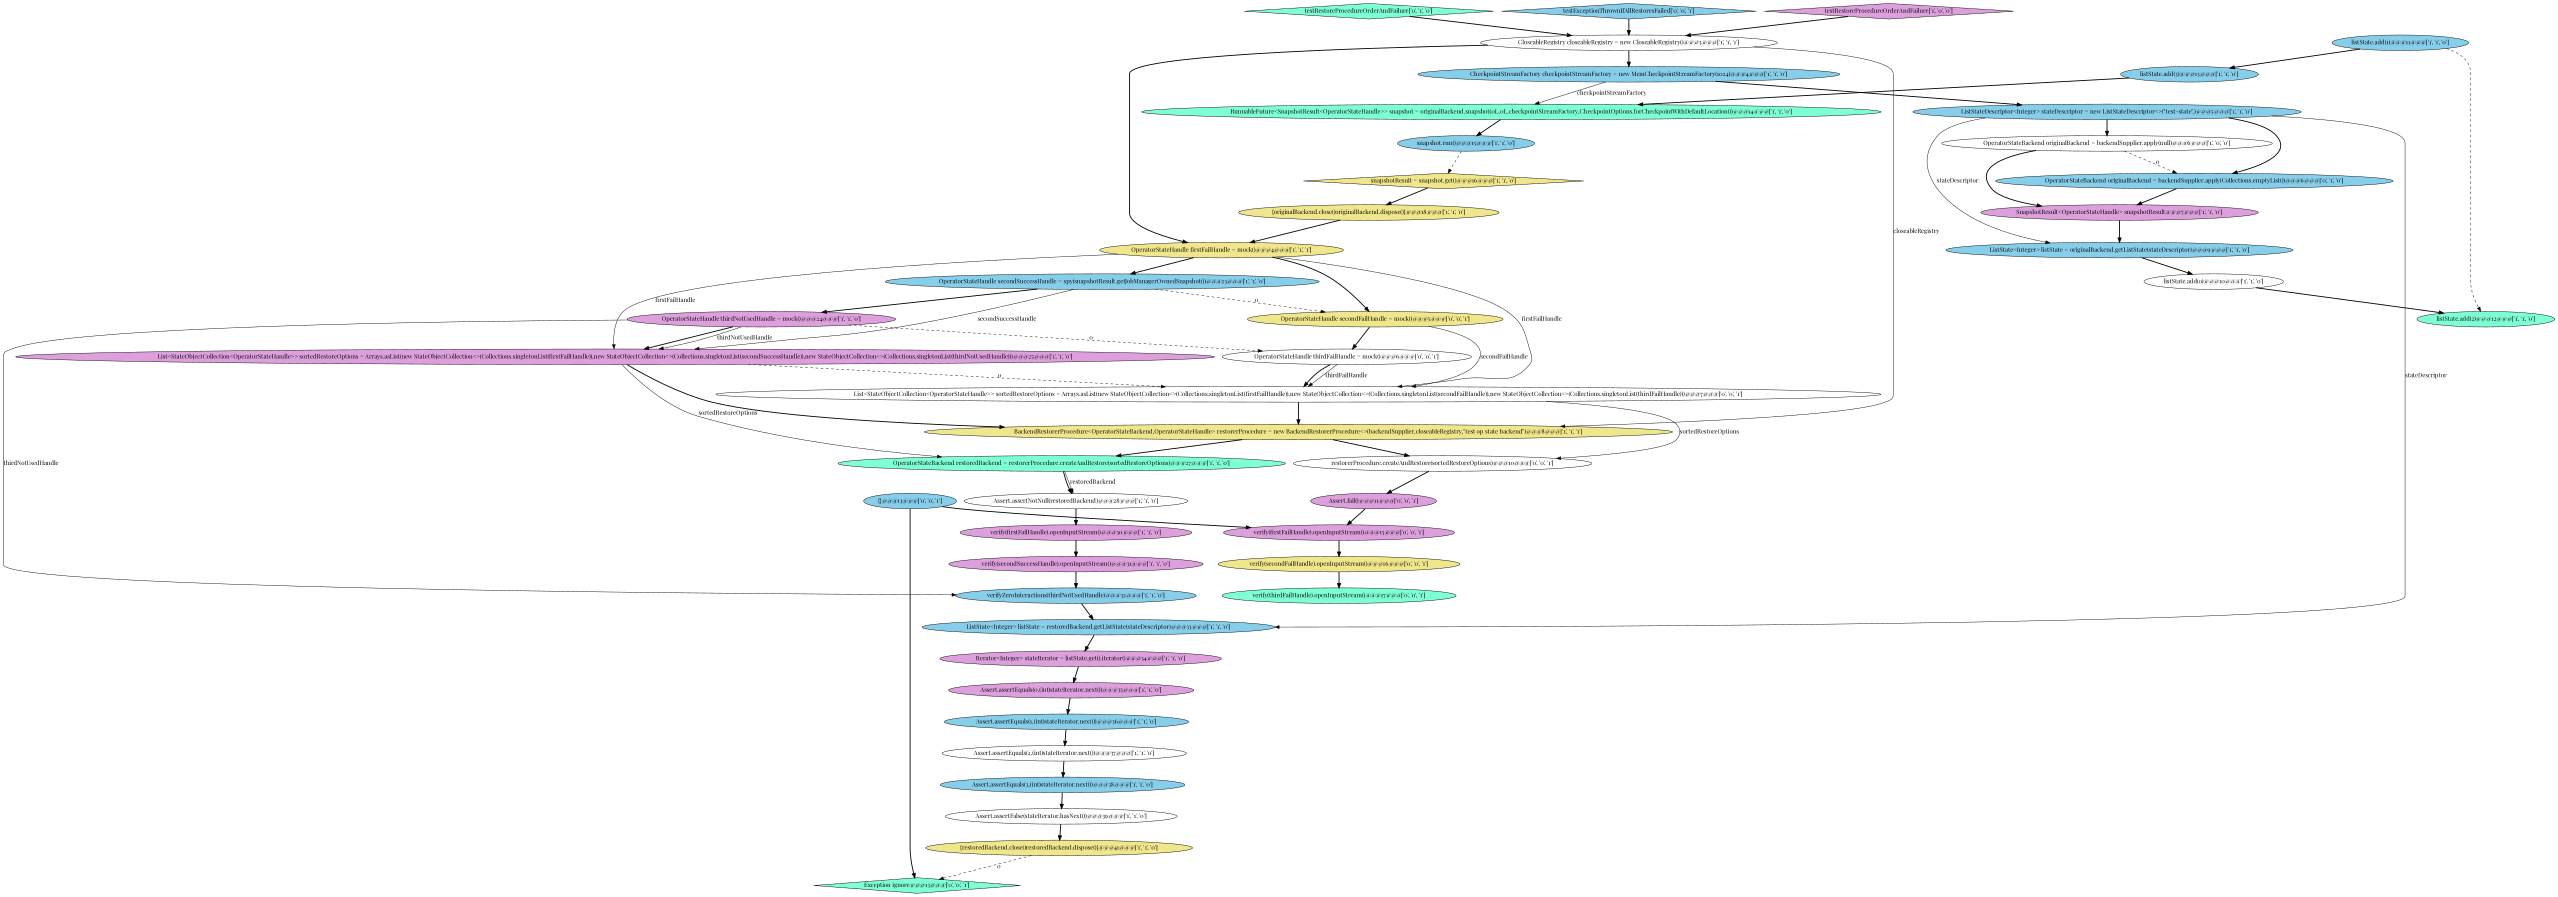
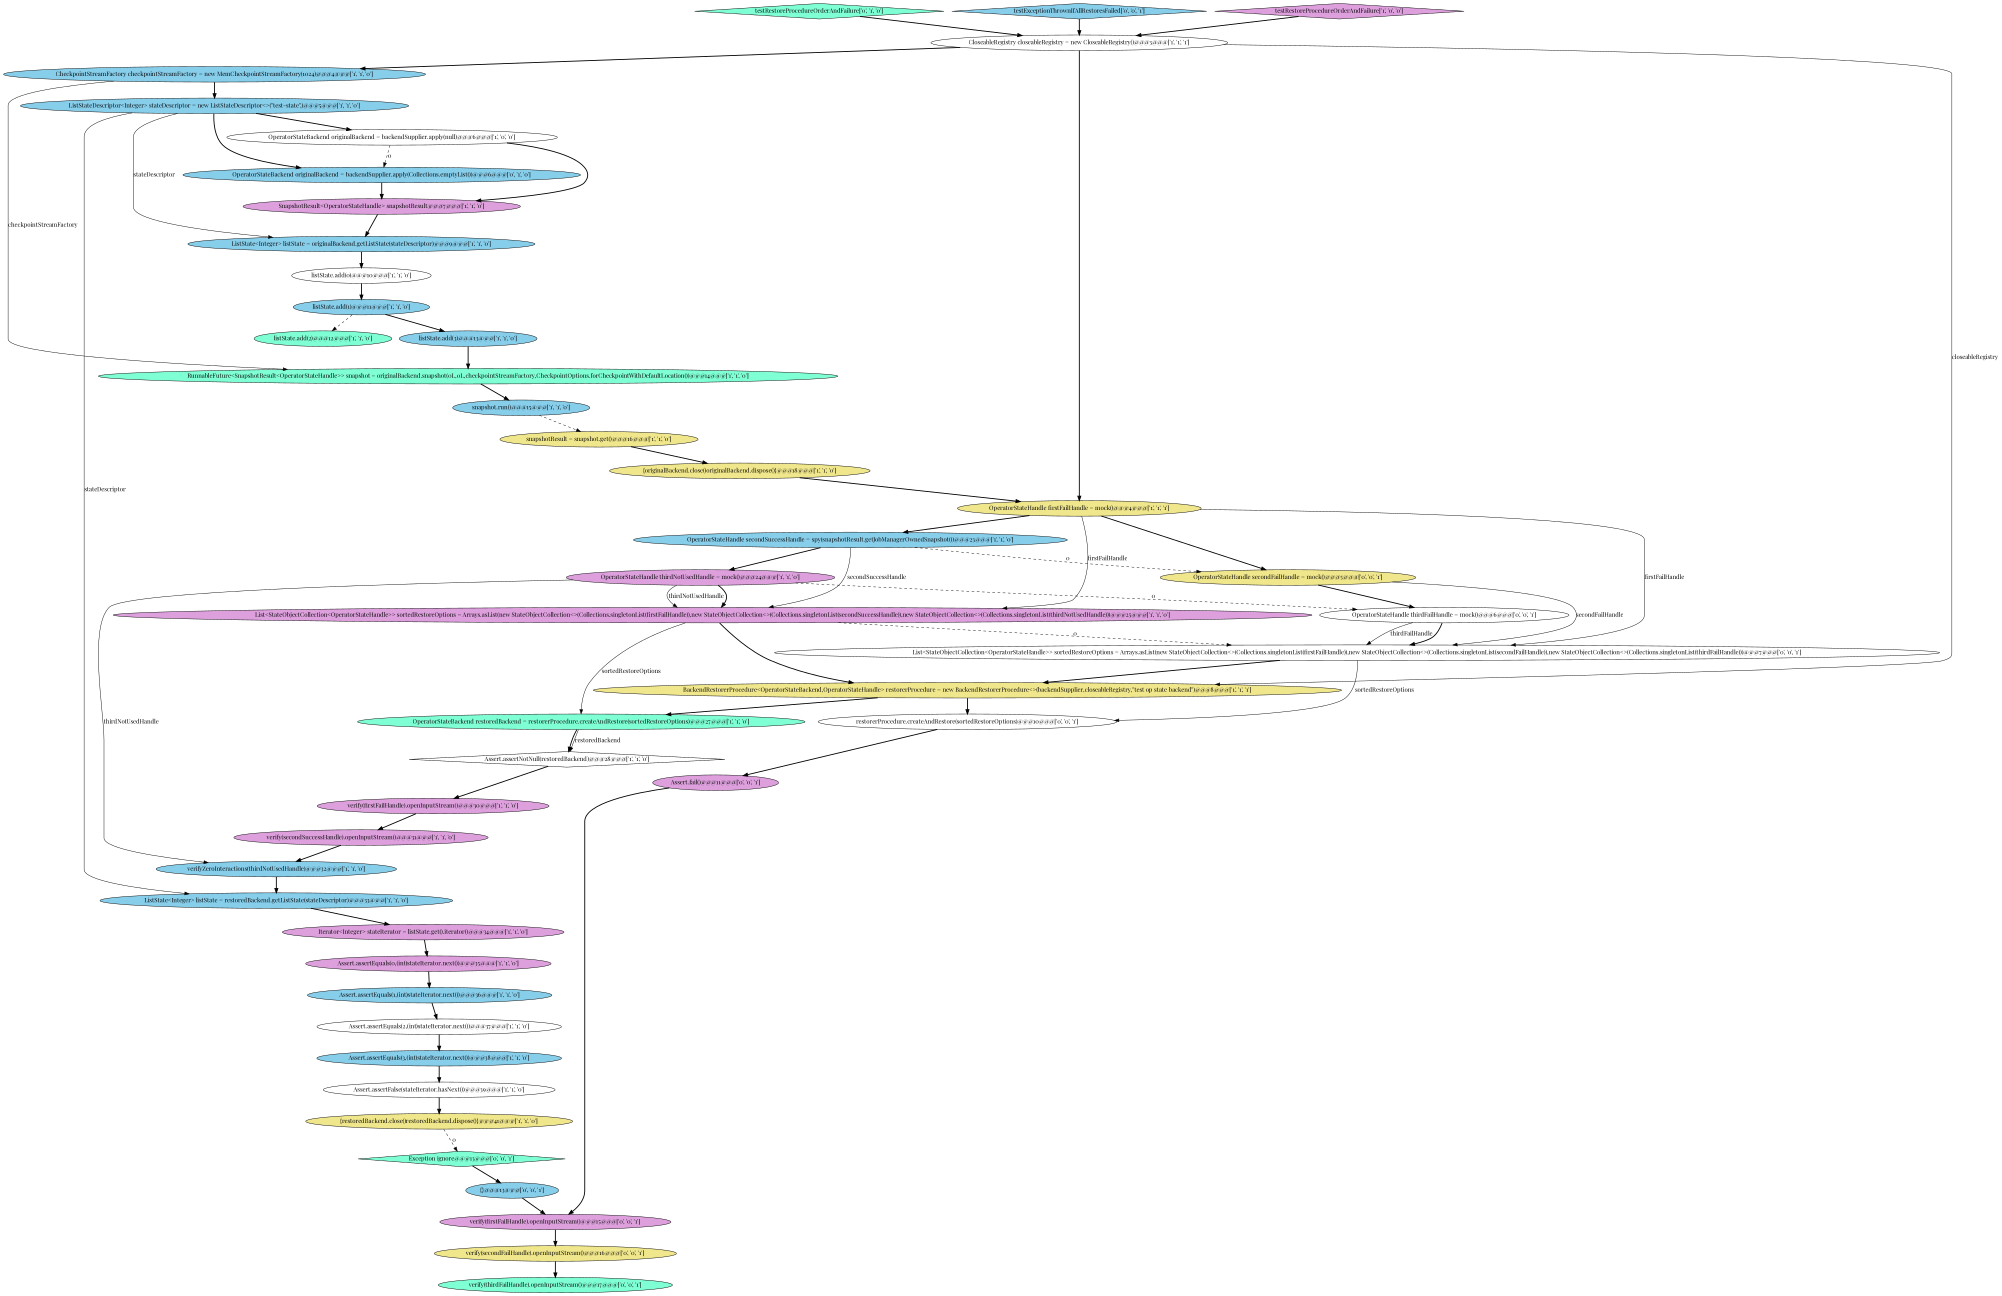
(1444, 181) -> (599, 439)
(2348, 300) -> (361, 289)
(1076, 501) -> (567, 759)
(910, 691) -> (485, 1173)
